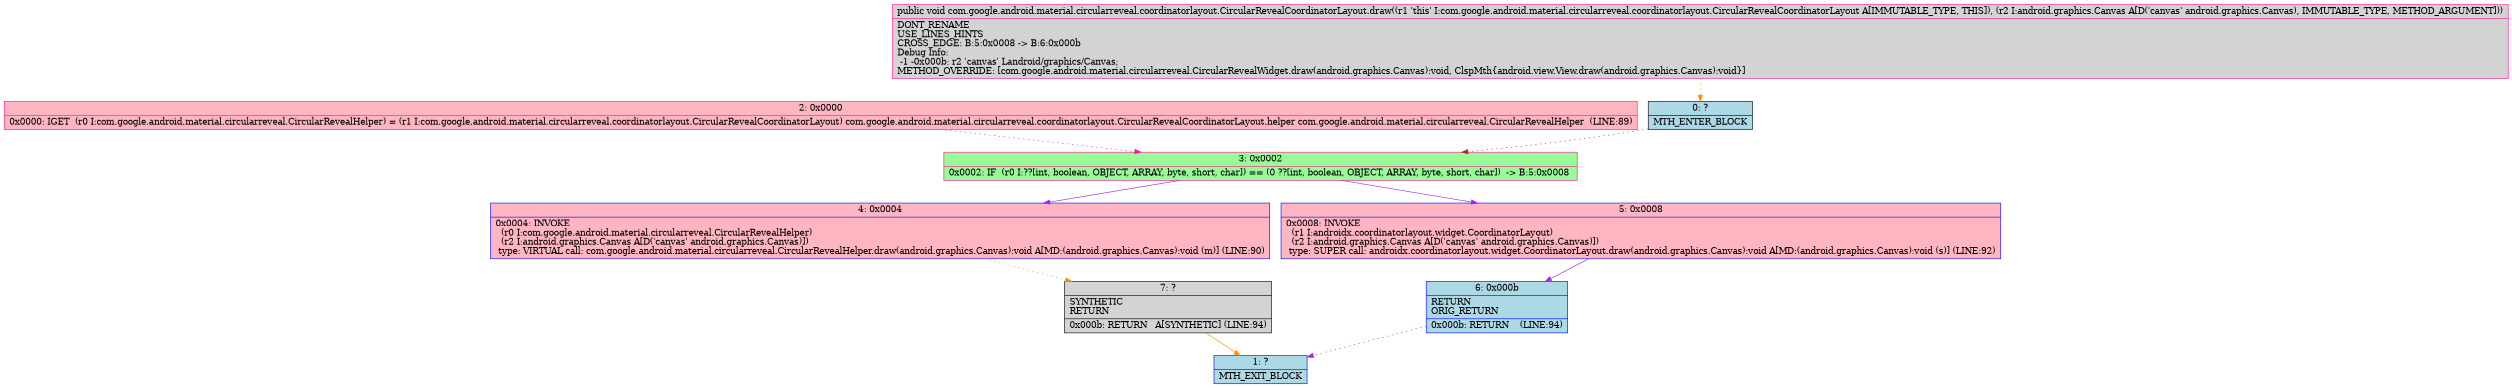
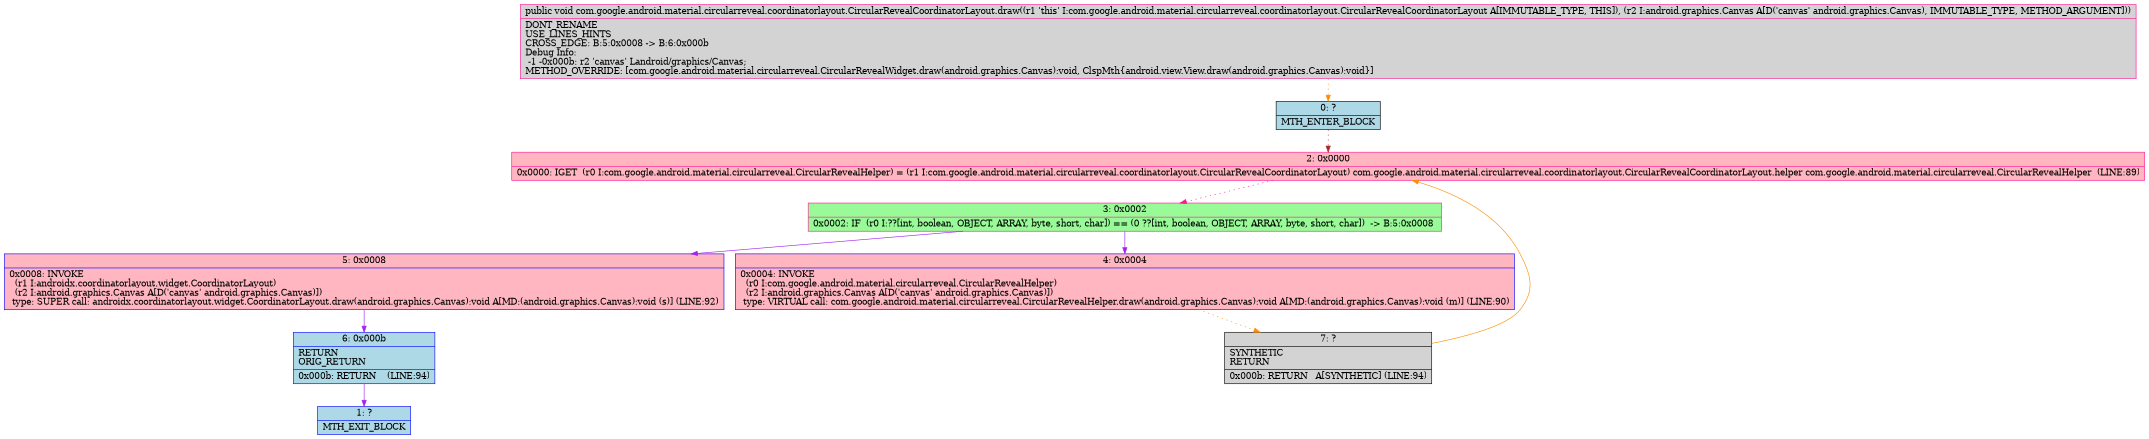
(1558, 142) -> (1328, 138)
(1370, 341) -> (364, 392)
(1221, 343) -> (1526, 267)
